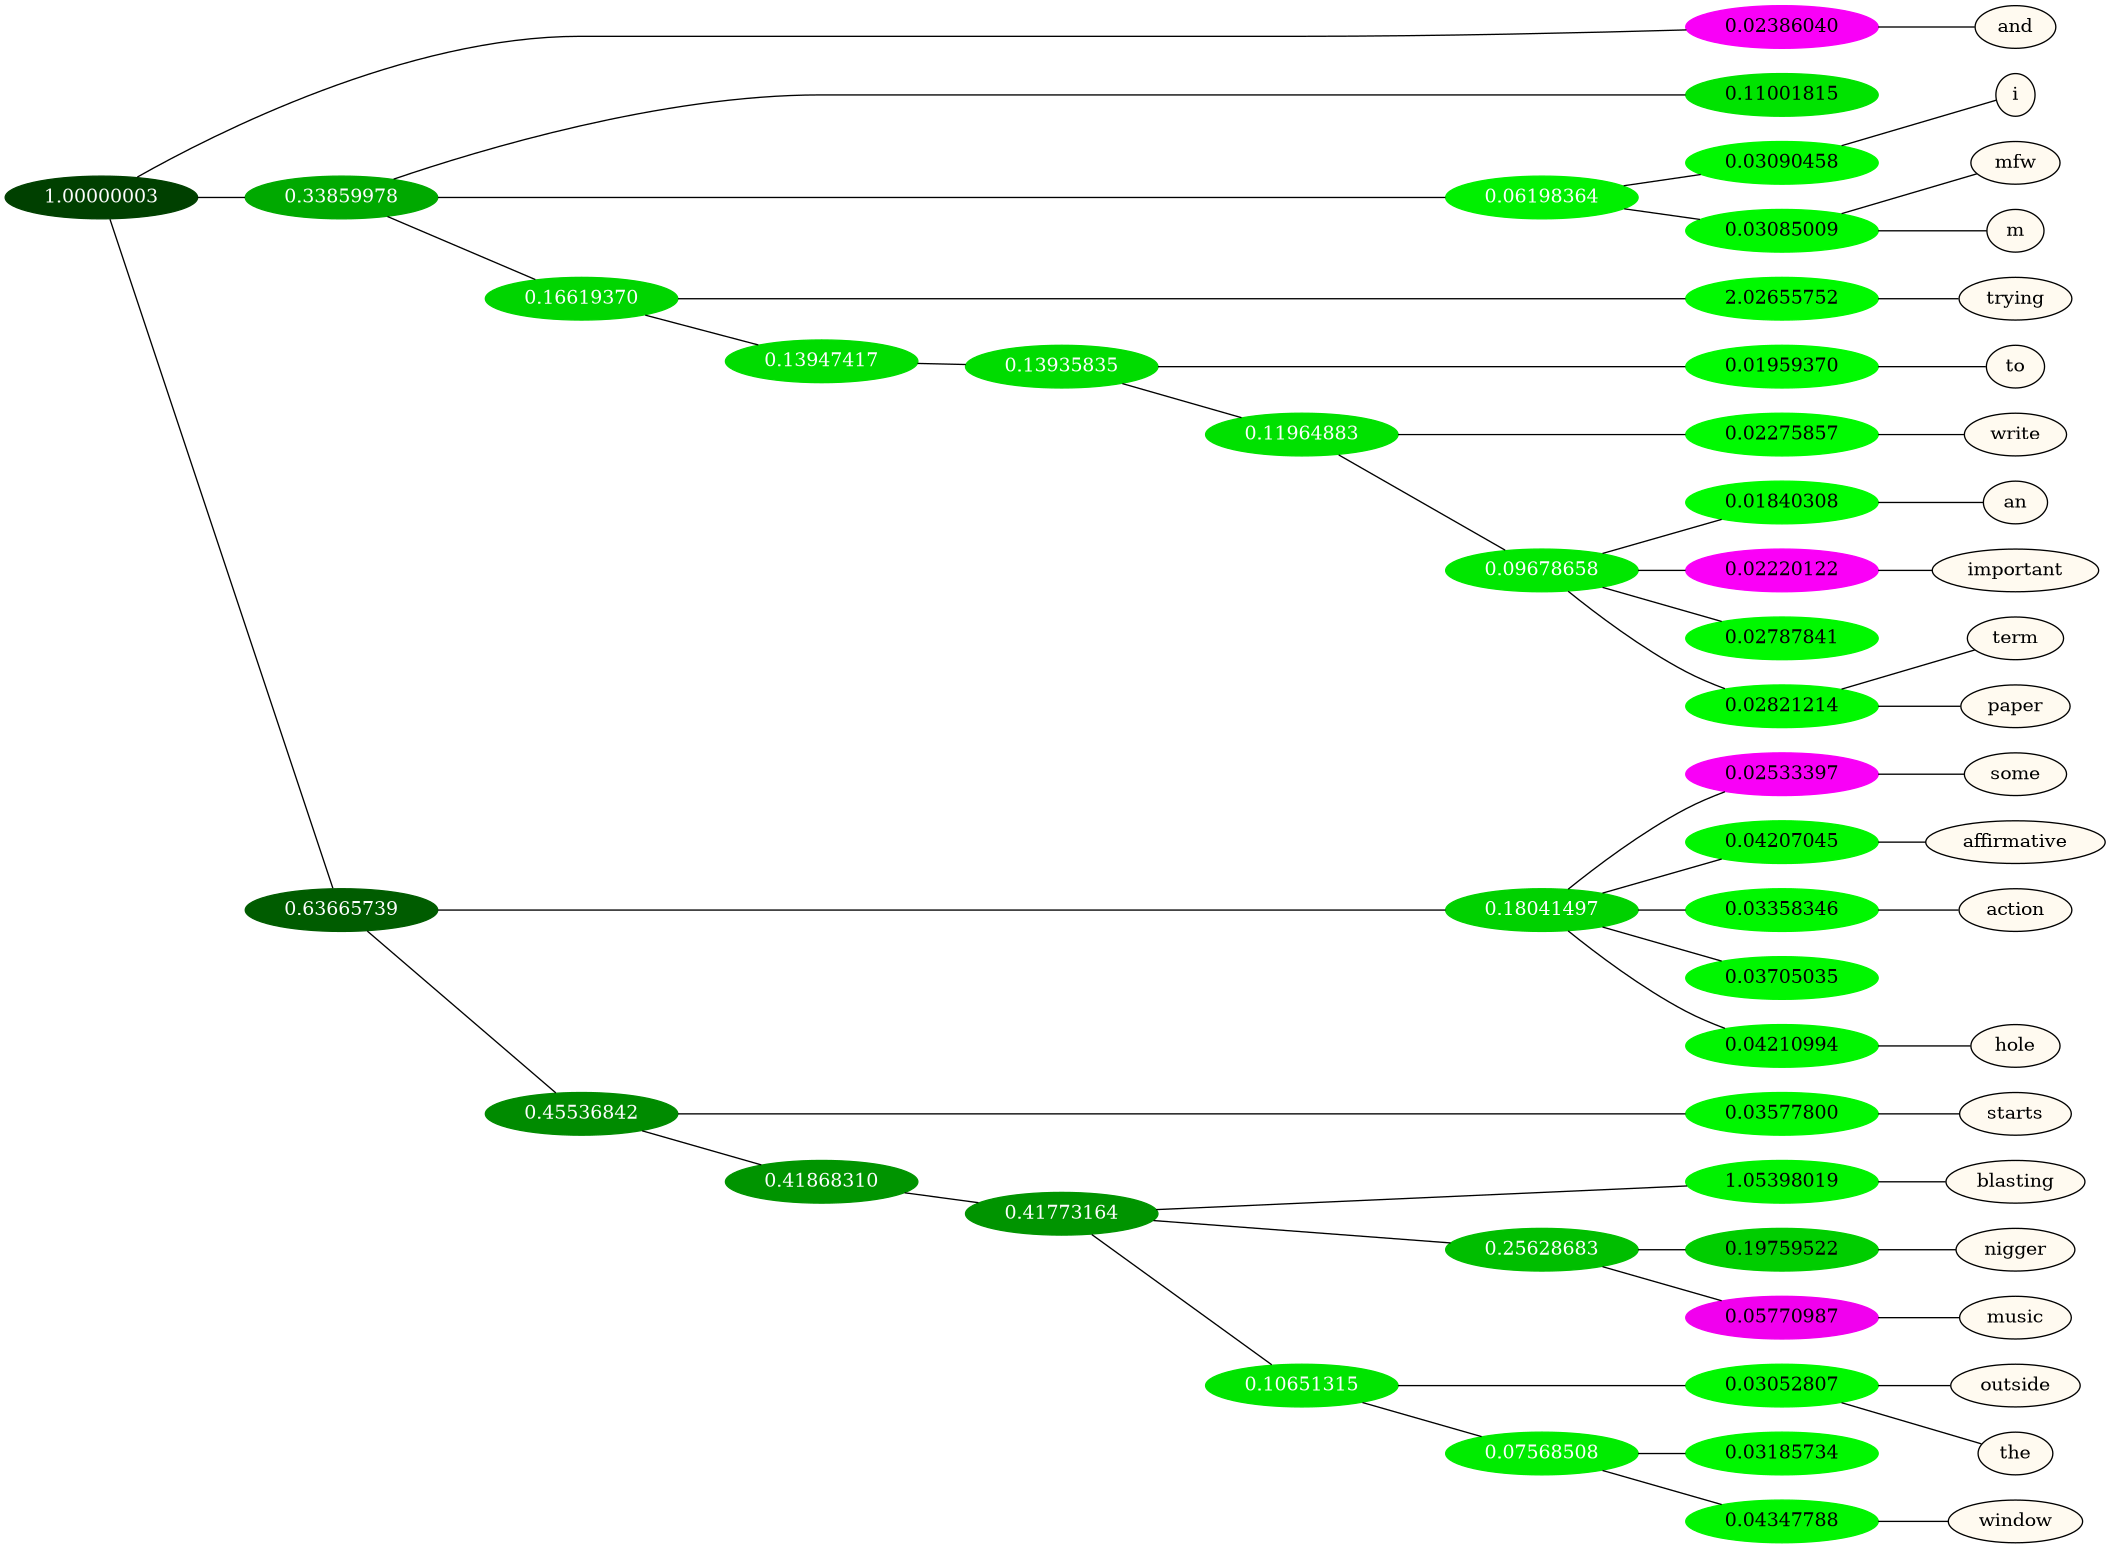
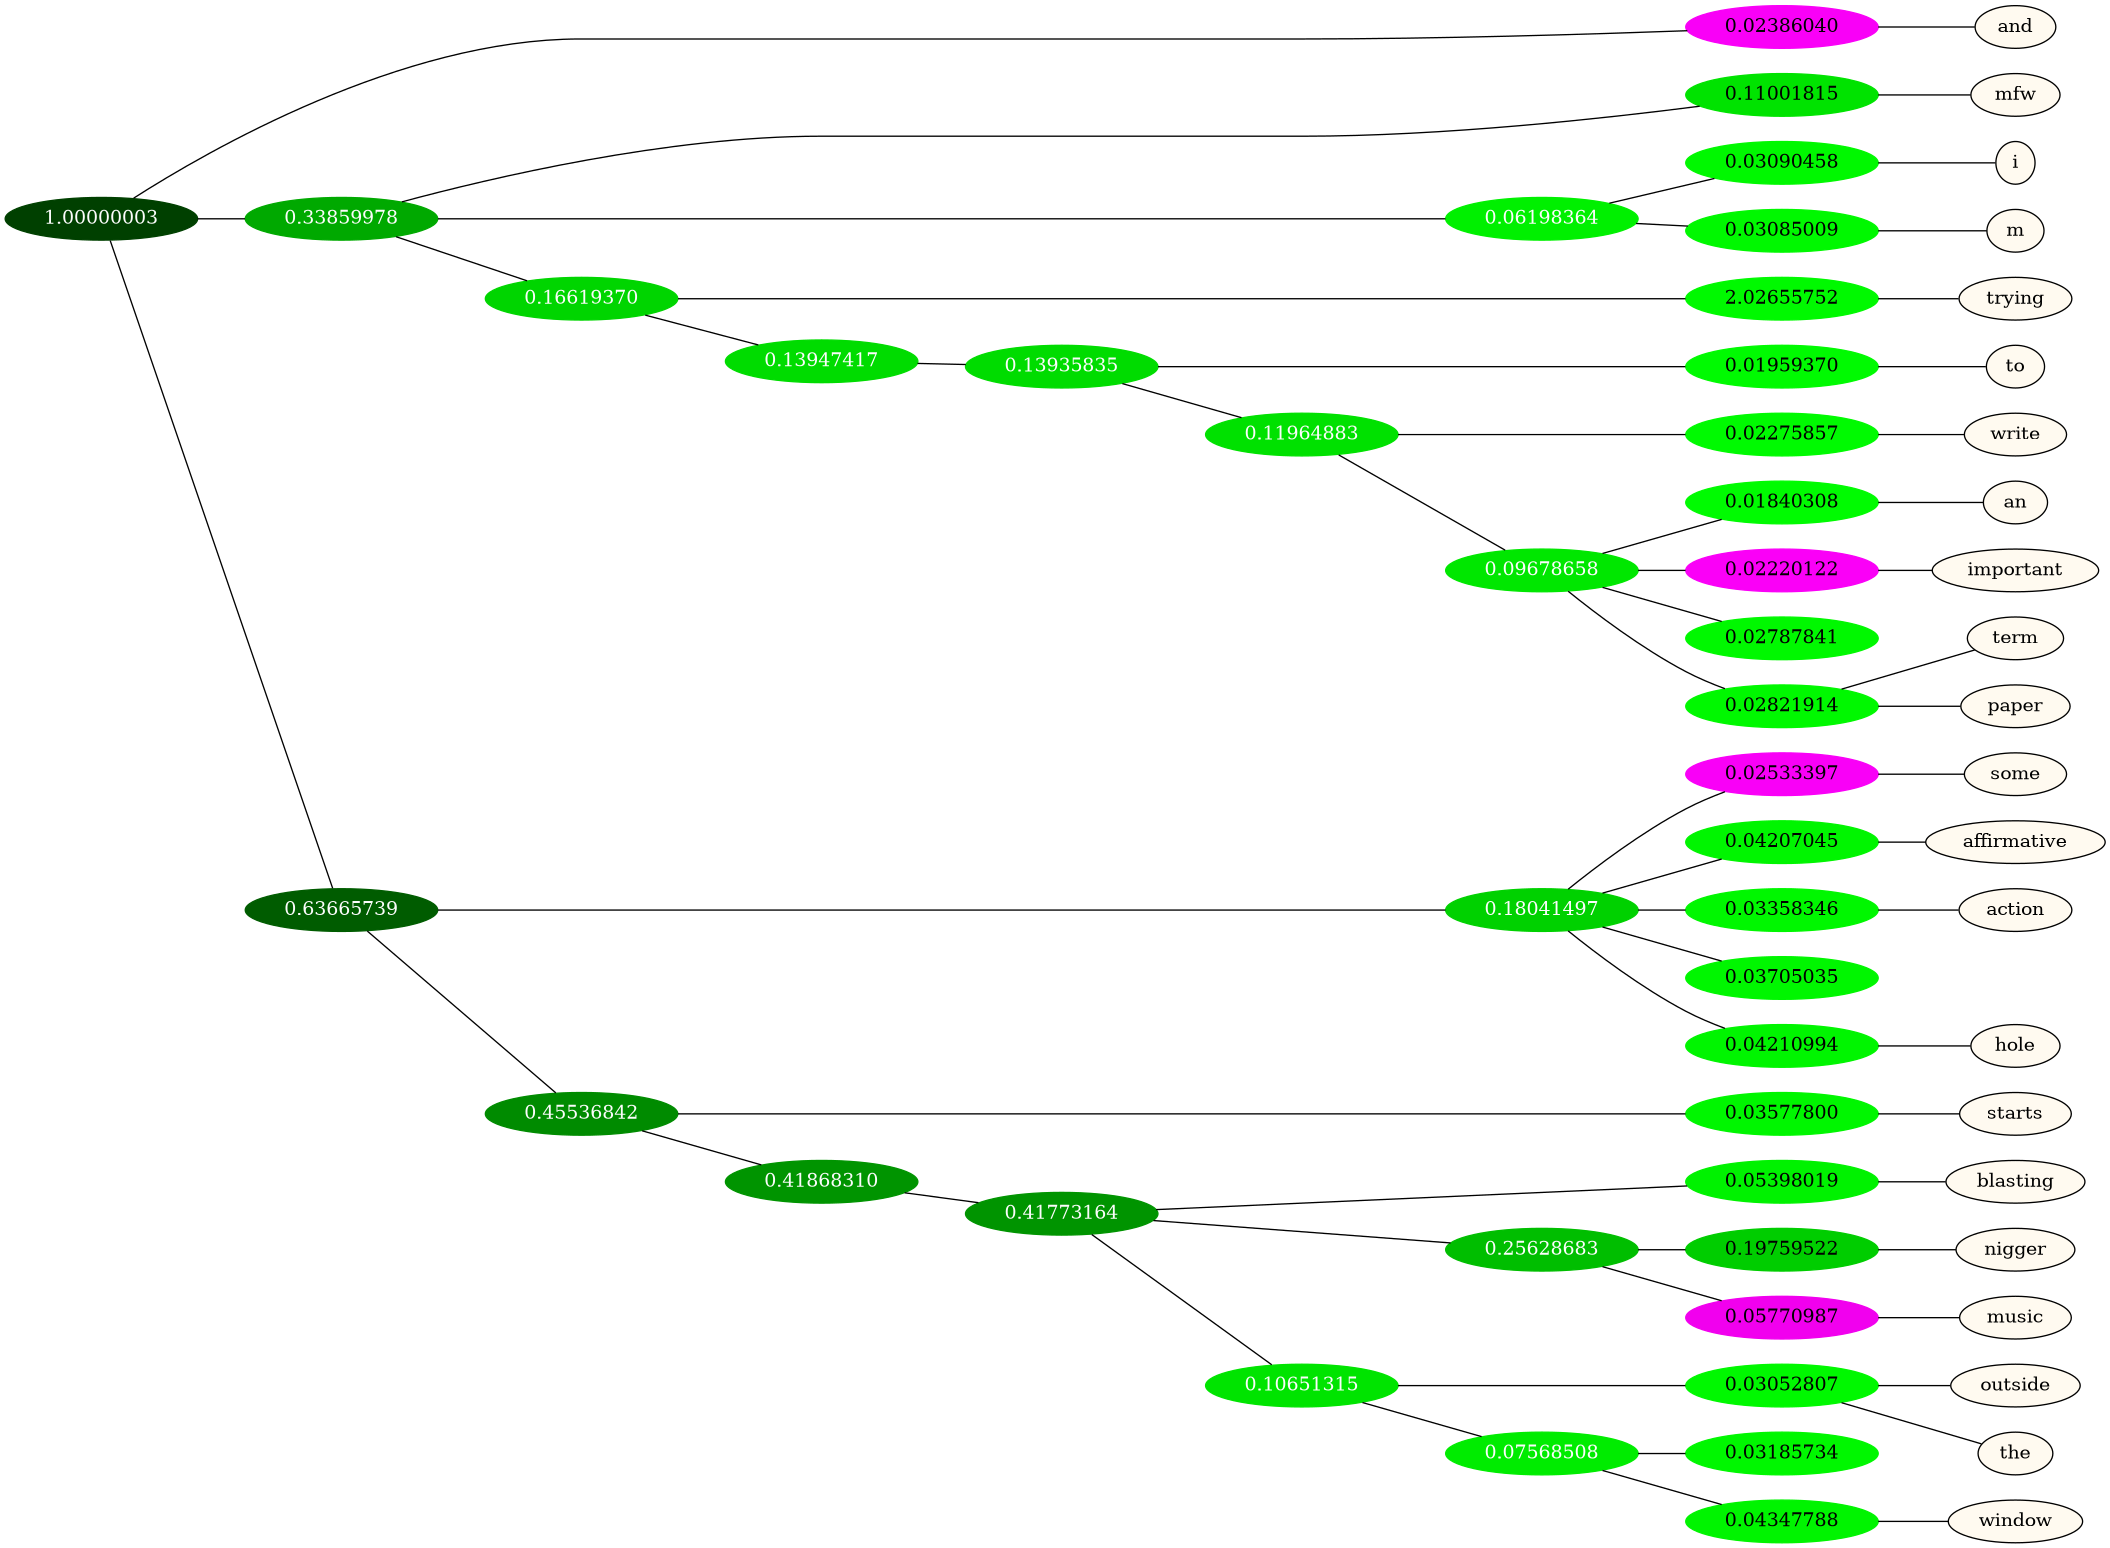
(1909, 194) -> (1924, 95)
(1782, 706) -> (1782, 706)
(1782, 1182) -> (1782, 1182)
